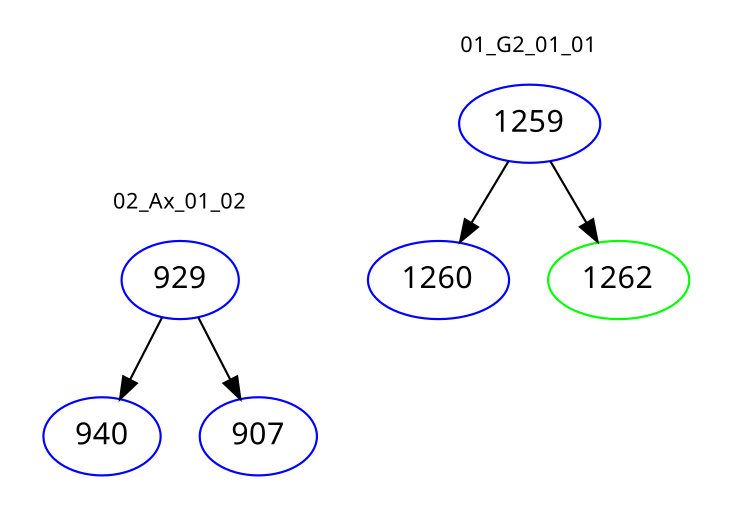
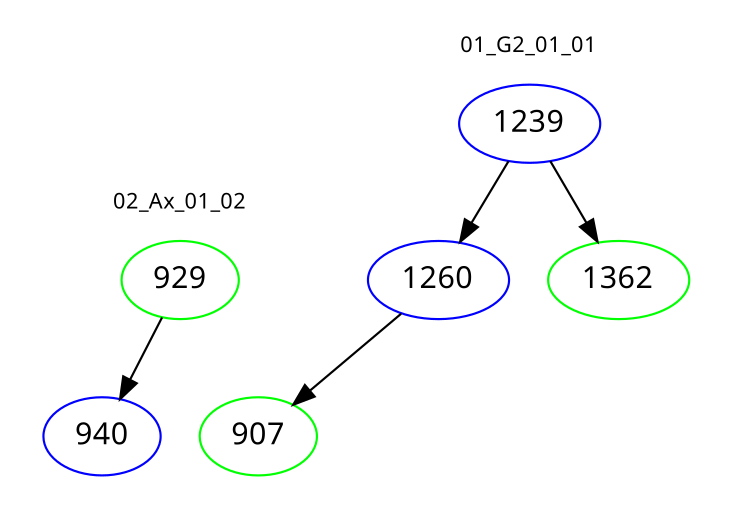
(530, 124) -> (530, 124)
(180, 280) -> (180, 280)
(619, 280) -> (619, 280)
(214, 348) -> (356, 352)
(258, 436) -> (258, 436)
